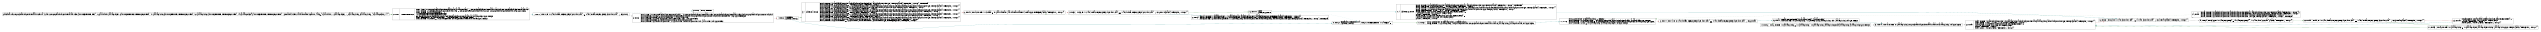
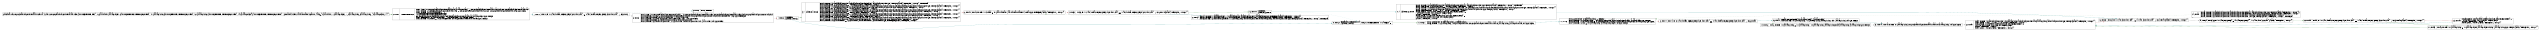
(1260, 11) -> (1262, 11)
